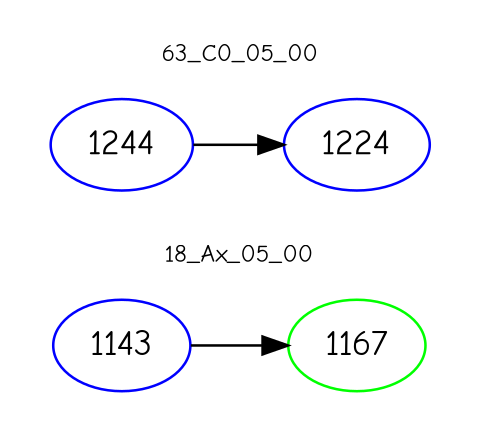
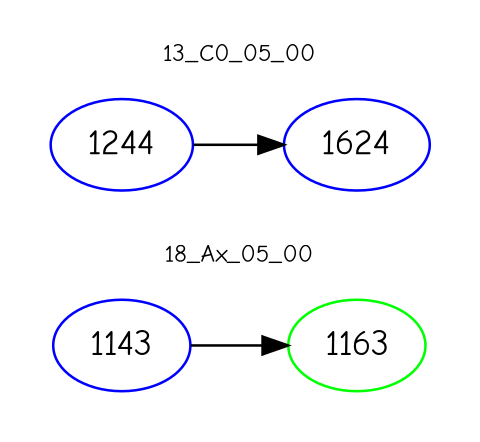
(240, 55) -> (240, 55)
(357, 145) -> (357, 145)
(357, 345) -> (357, 345)
